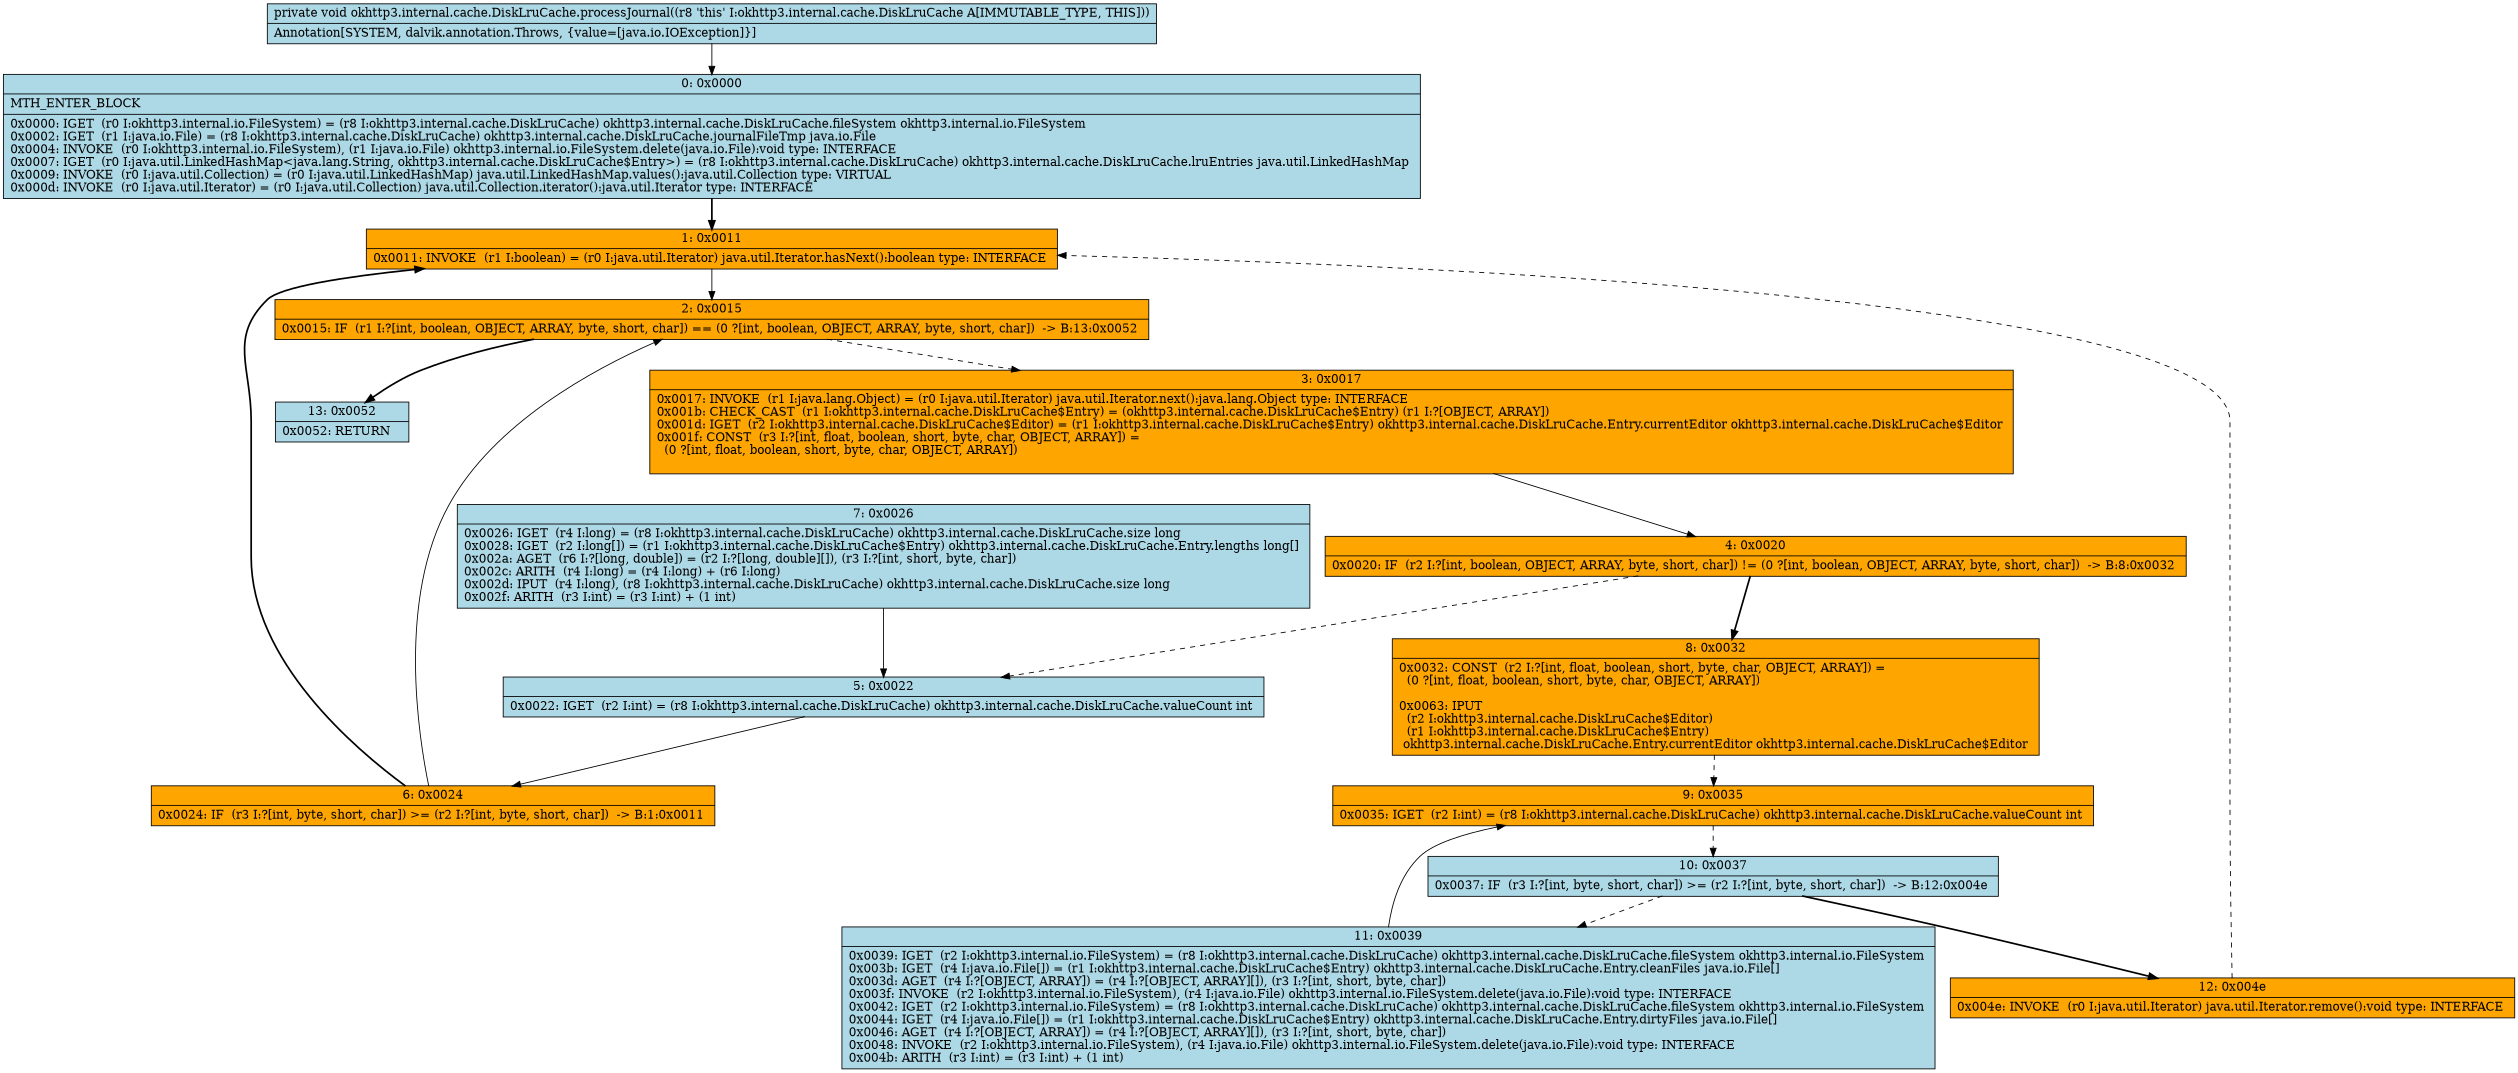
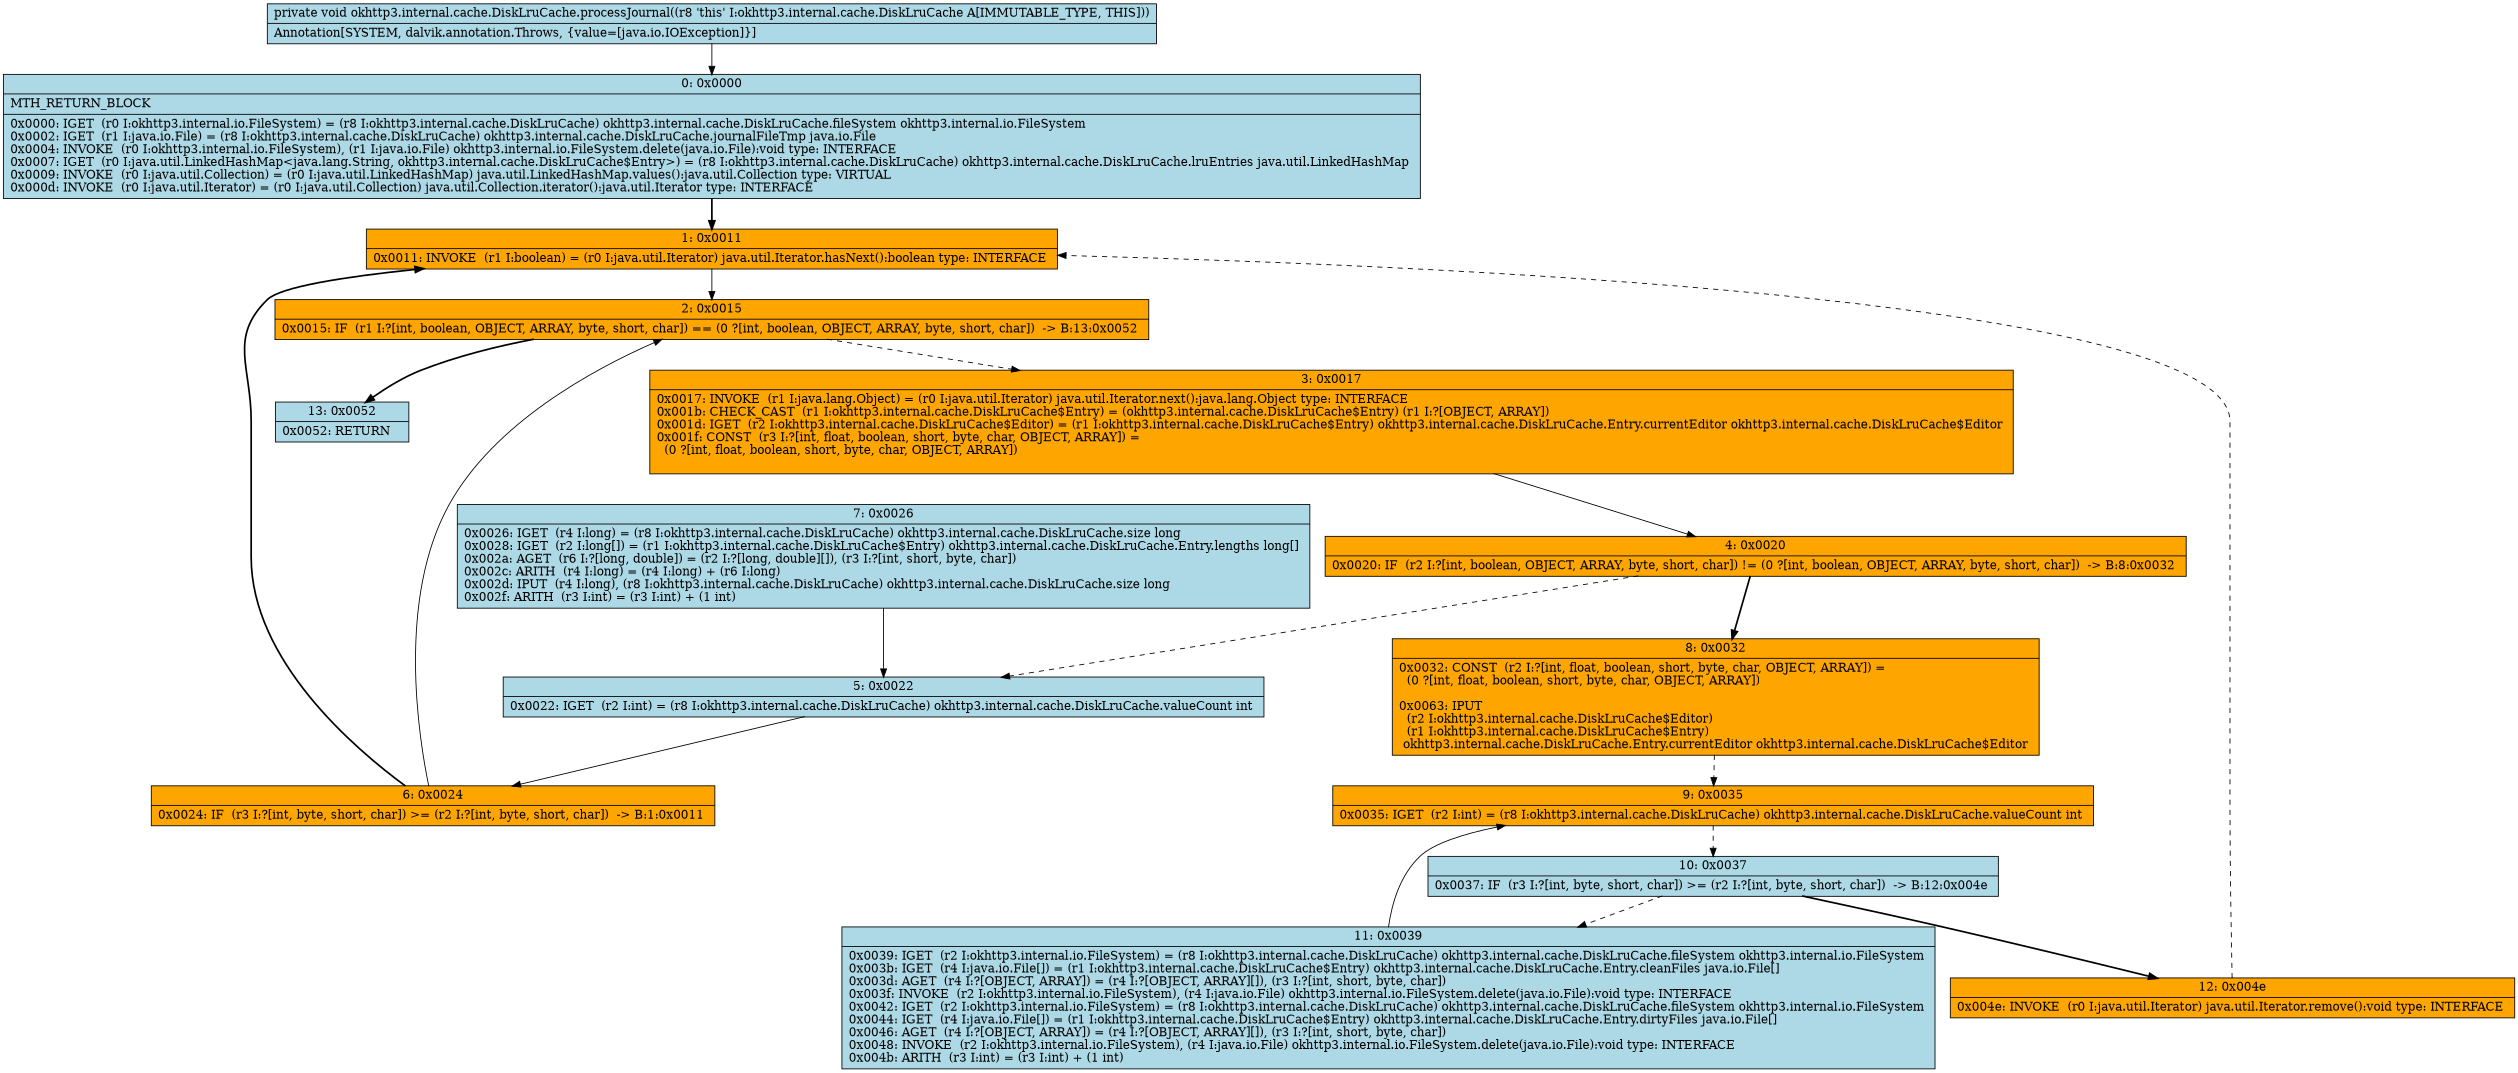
(76, 104) -> (81, 104)
